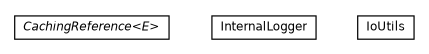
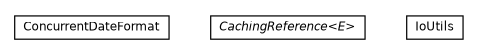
none -> (92, 27)
(263, 27) -> none
